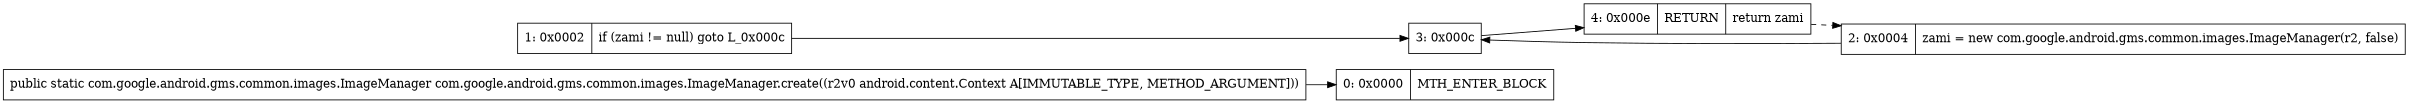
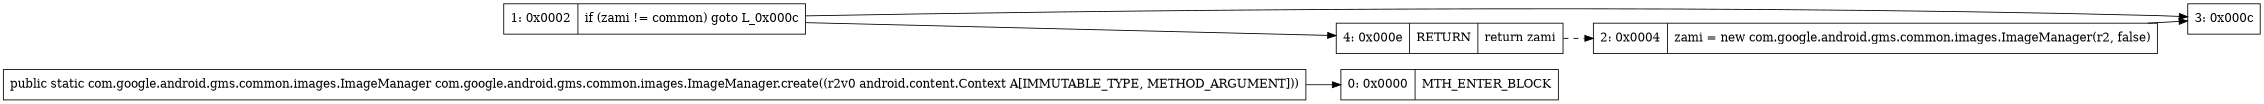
(1528, 32) -> (1067, 29)
(692, 38) -> (692, 19)
